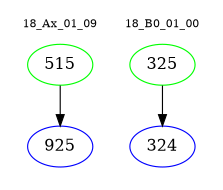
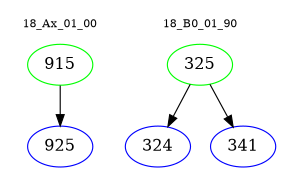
(60, 24) -> (60, 24)
(162, 24) -> (201, 24)
(60, 65) -> (60, 65)
none -> (243, 147)
